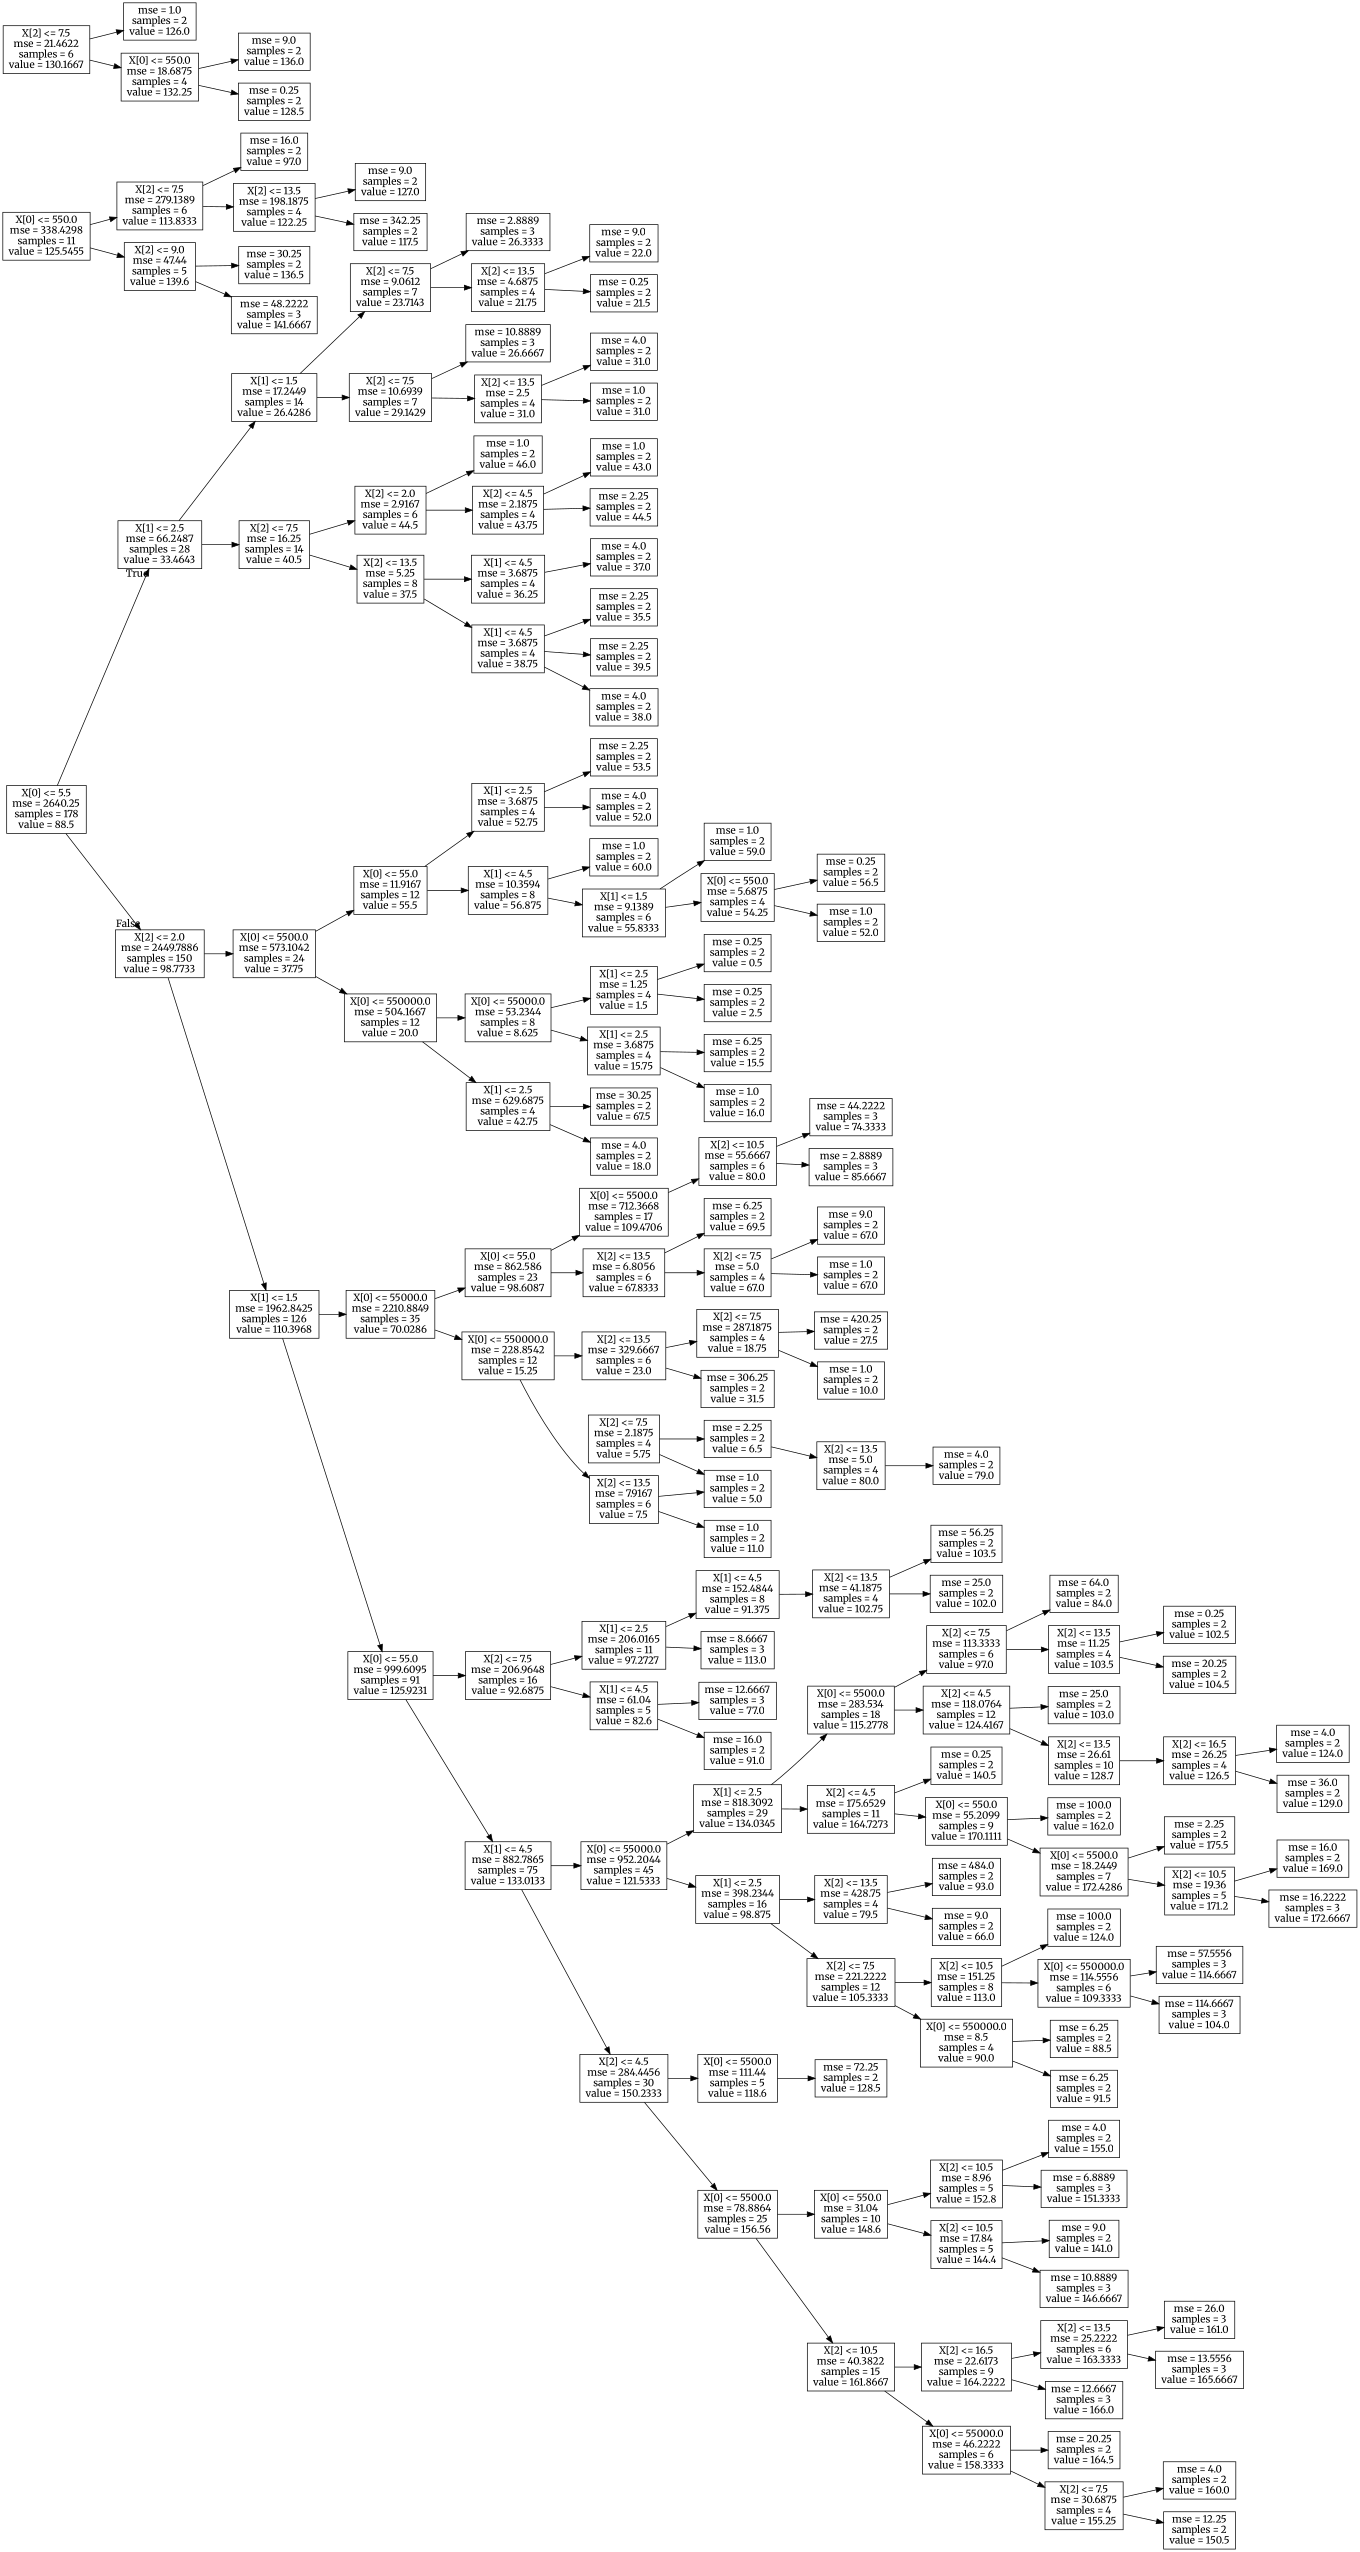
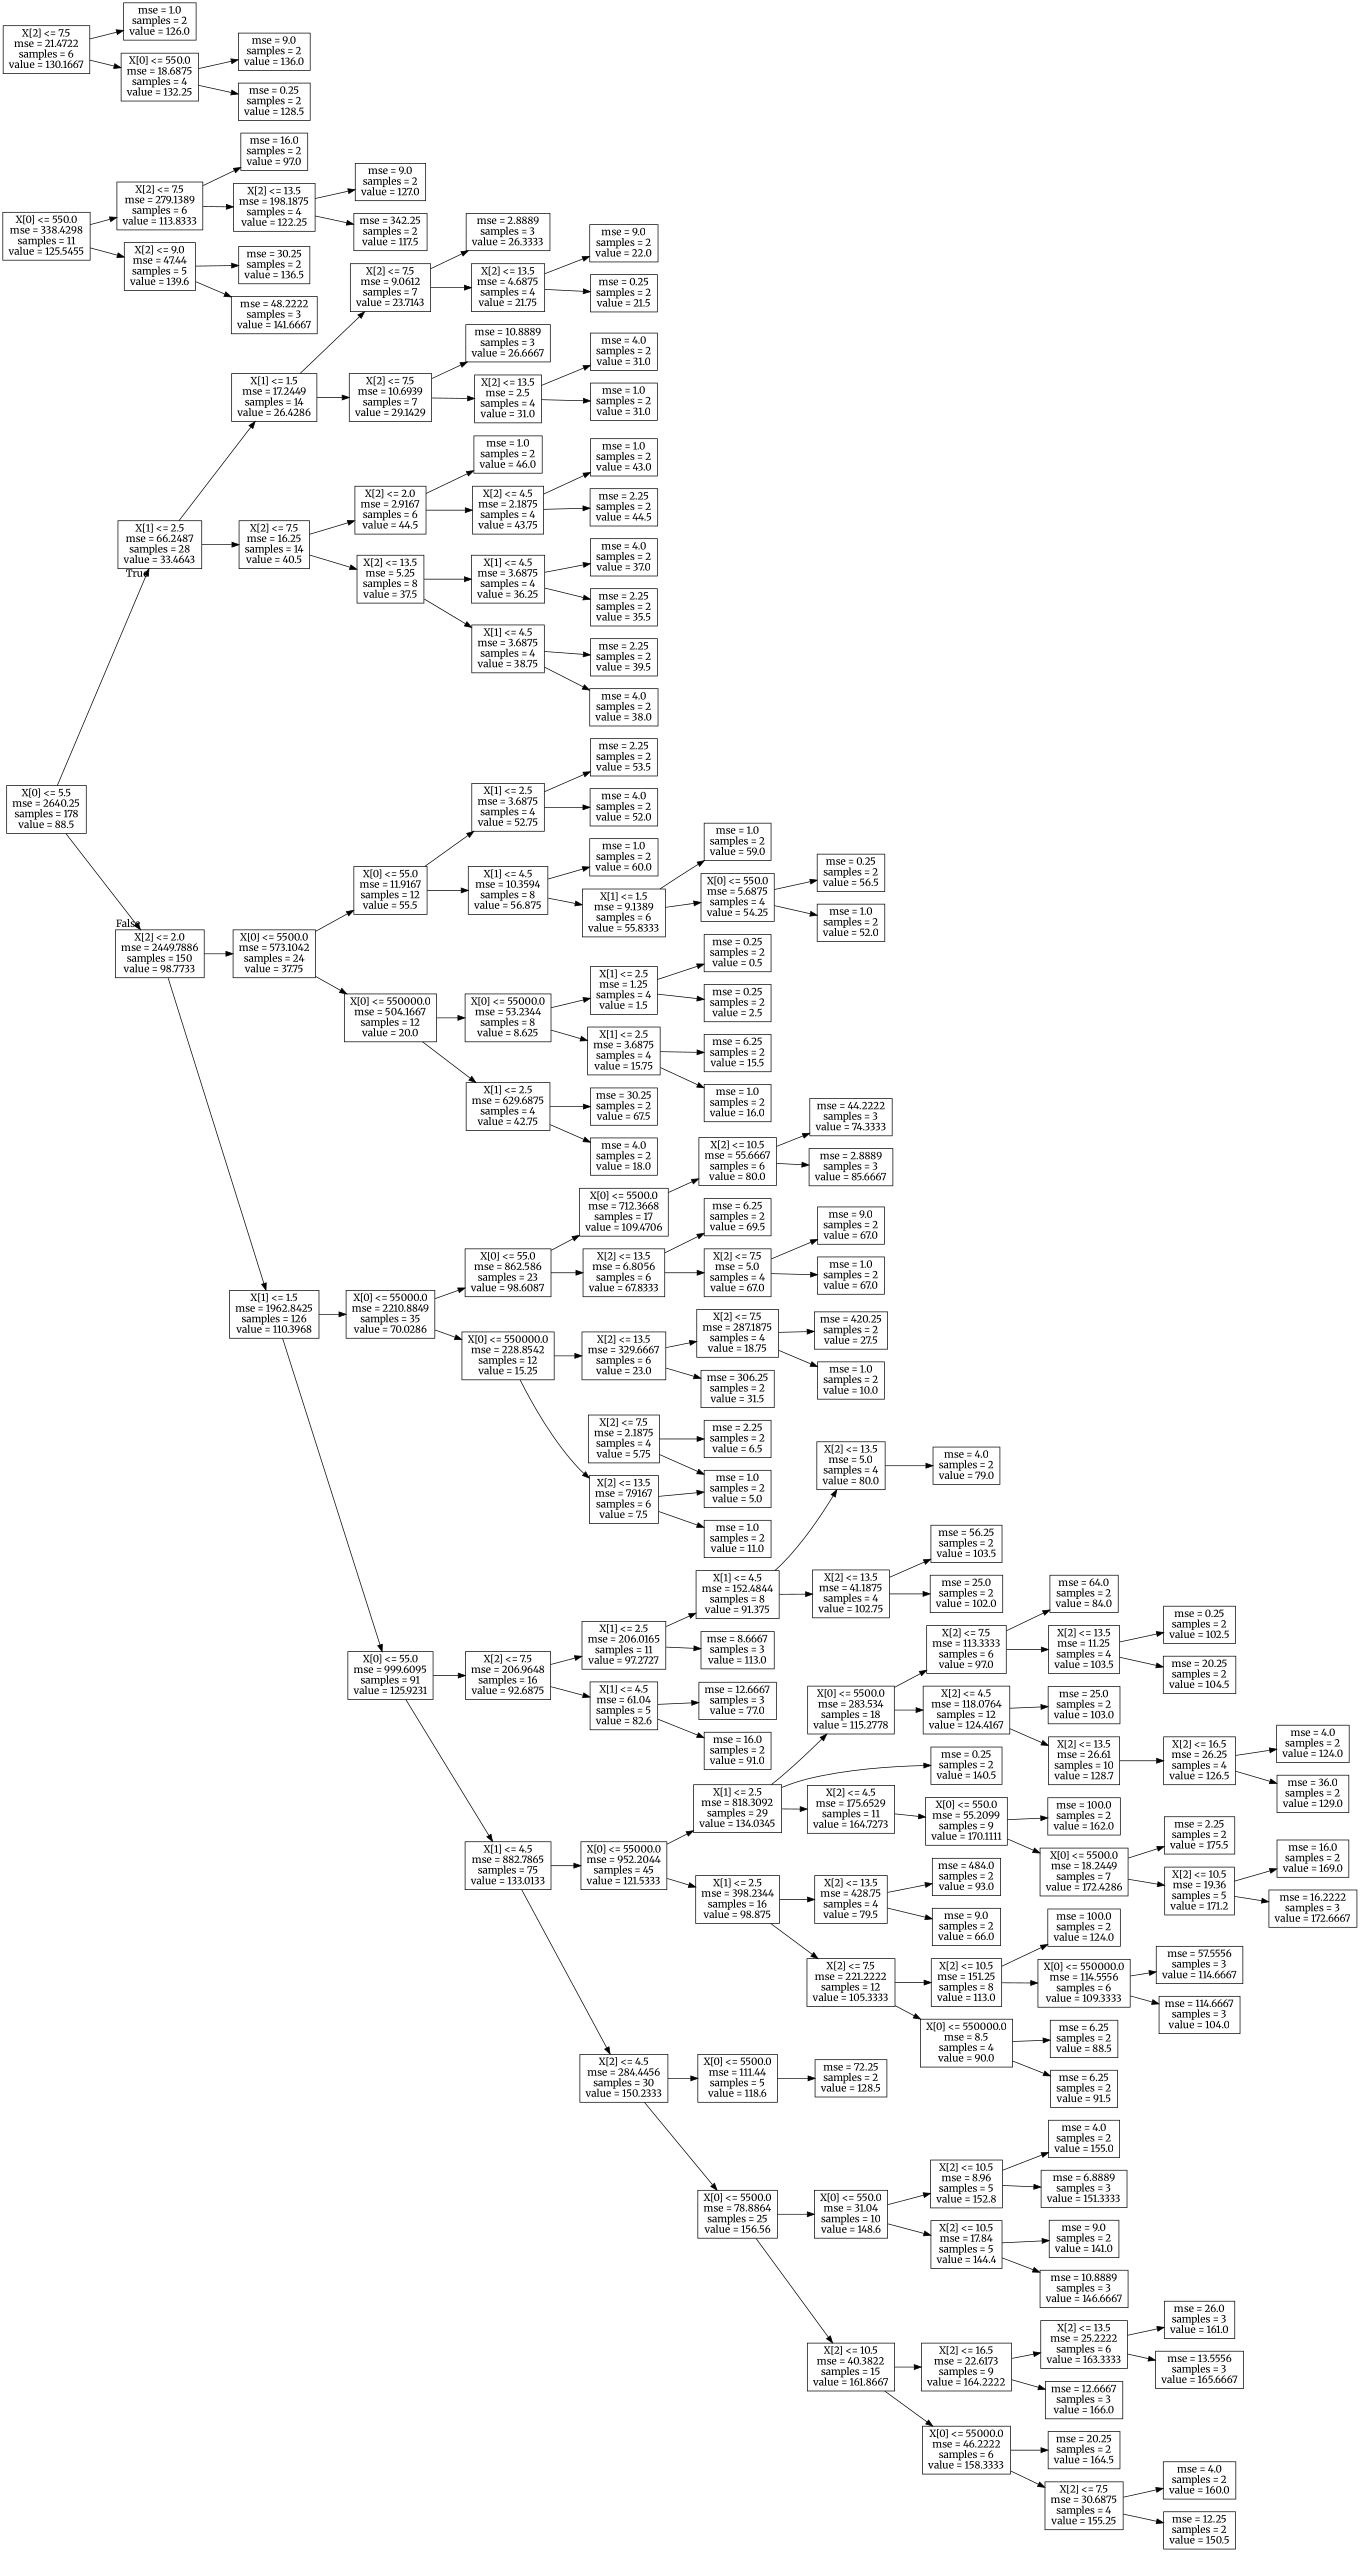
(46, 50) -> (46, 50)
(564, 629) -> (564, 593)
(791, 1451) -> (806, 1535)
(909, 1787) -> (852, 1771)
